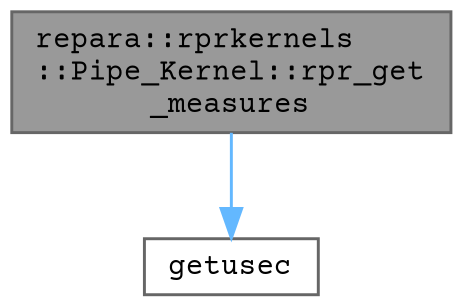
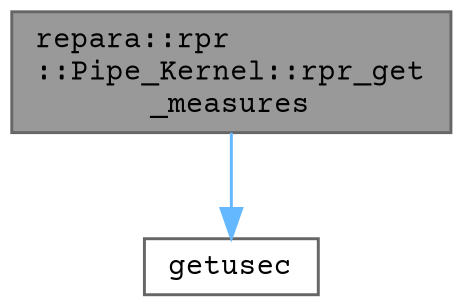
(231, 72) -> (231, 72)
